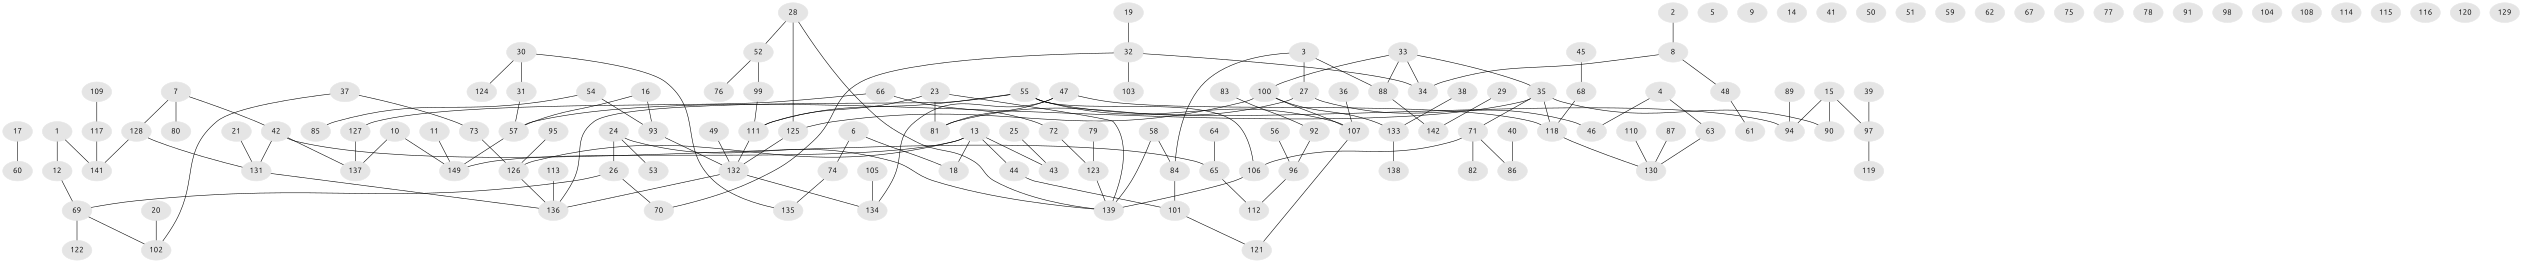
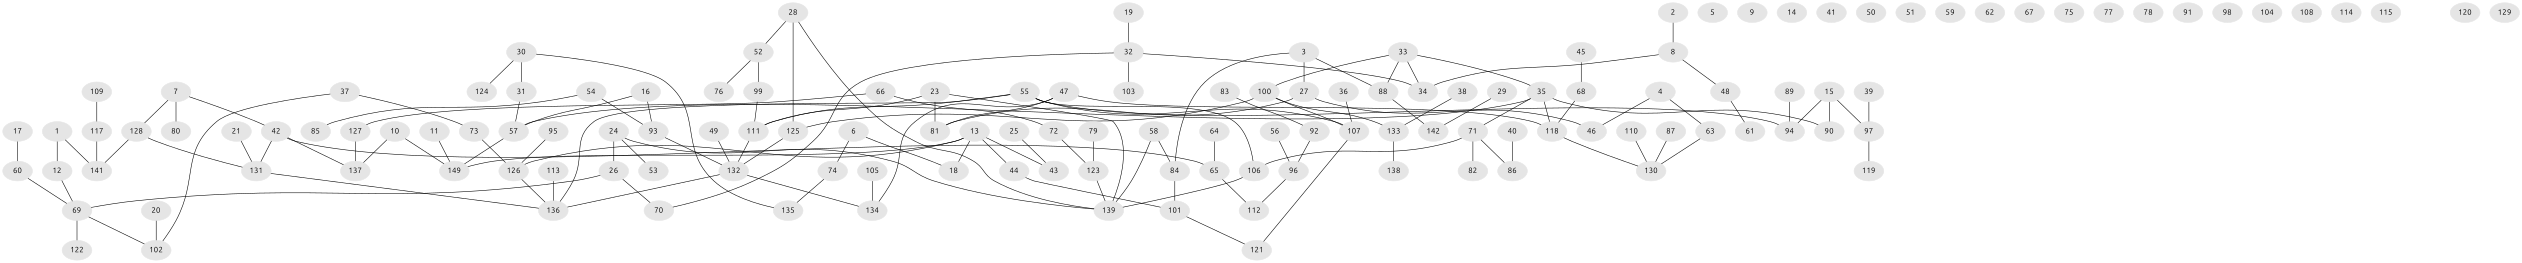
(2426, 13) -> none
none -> (47, 191)
